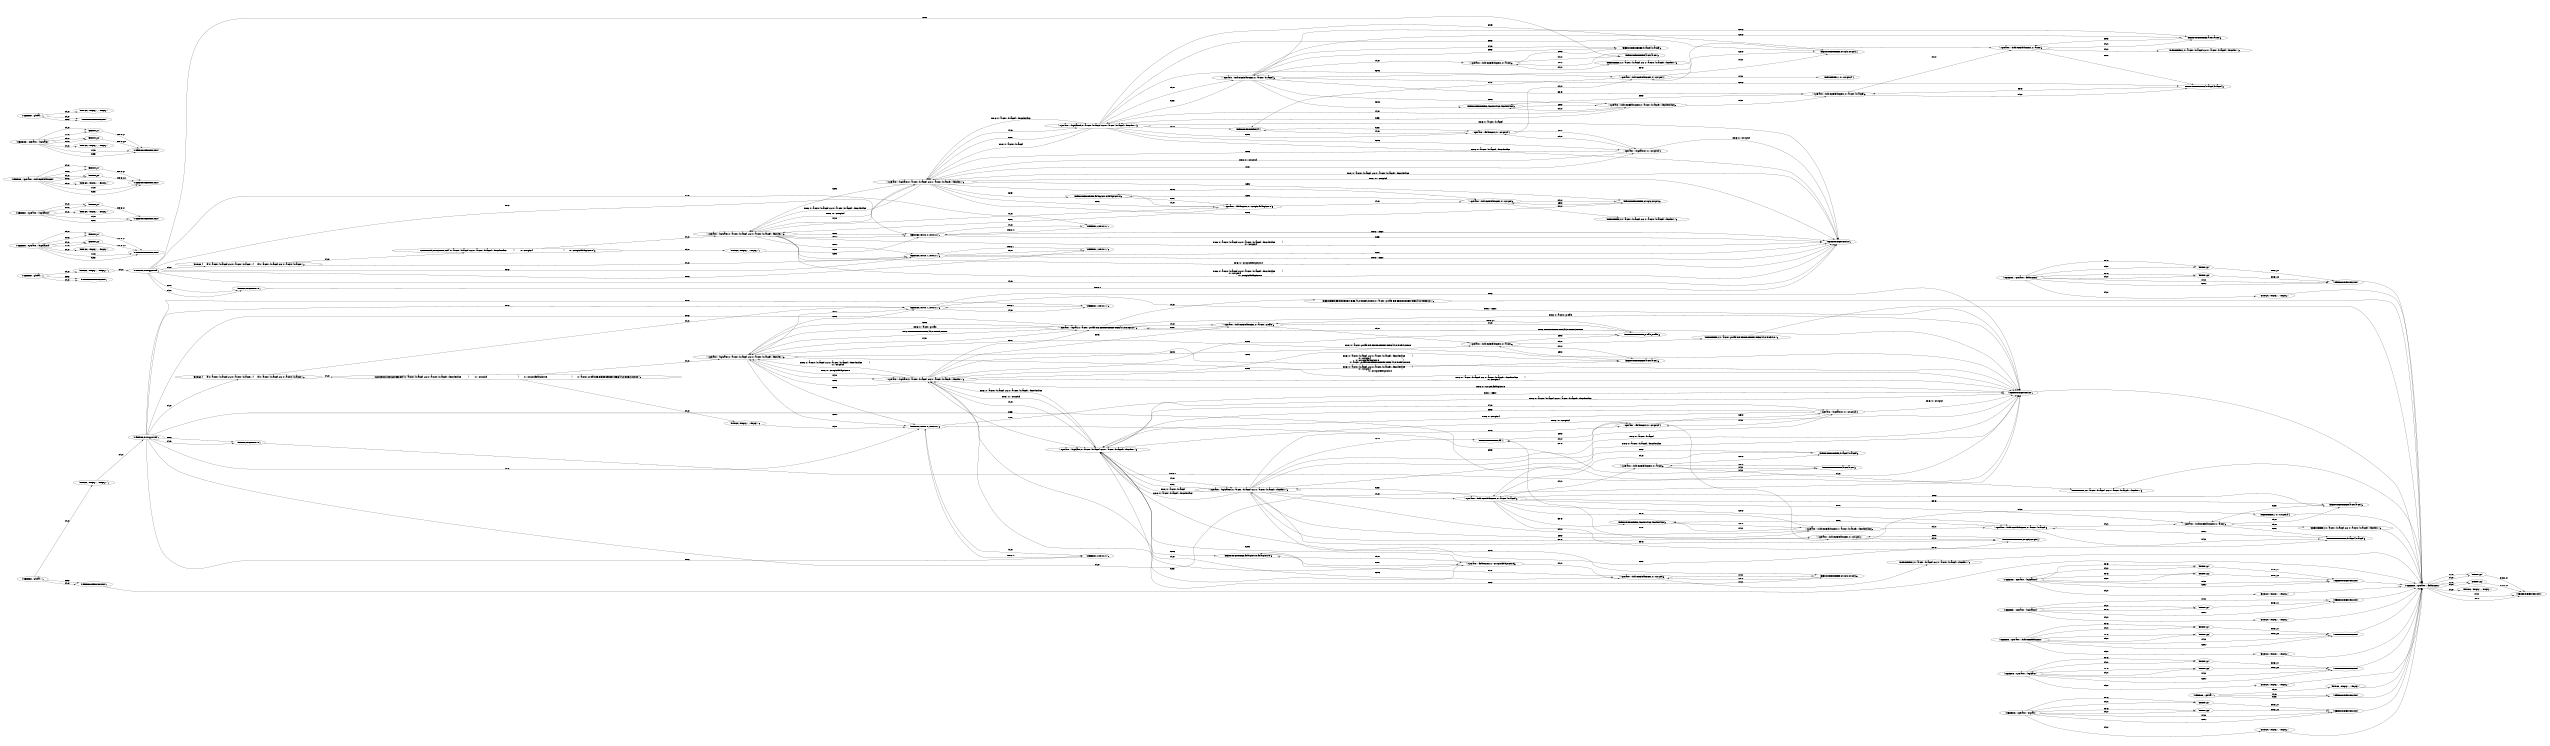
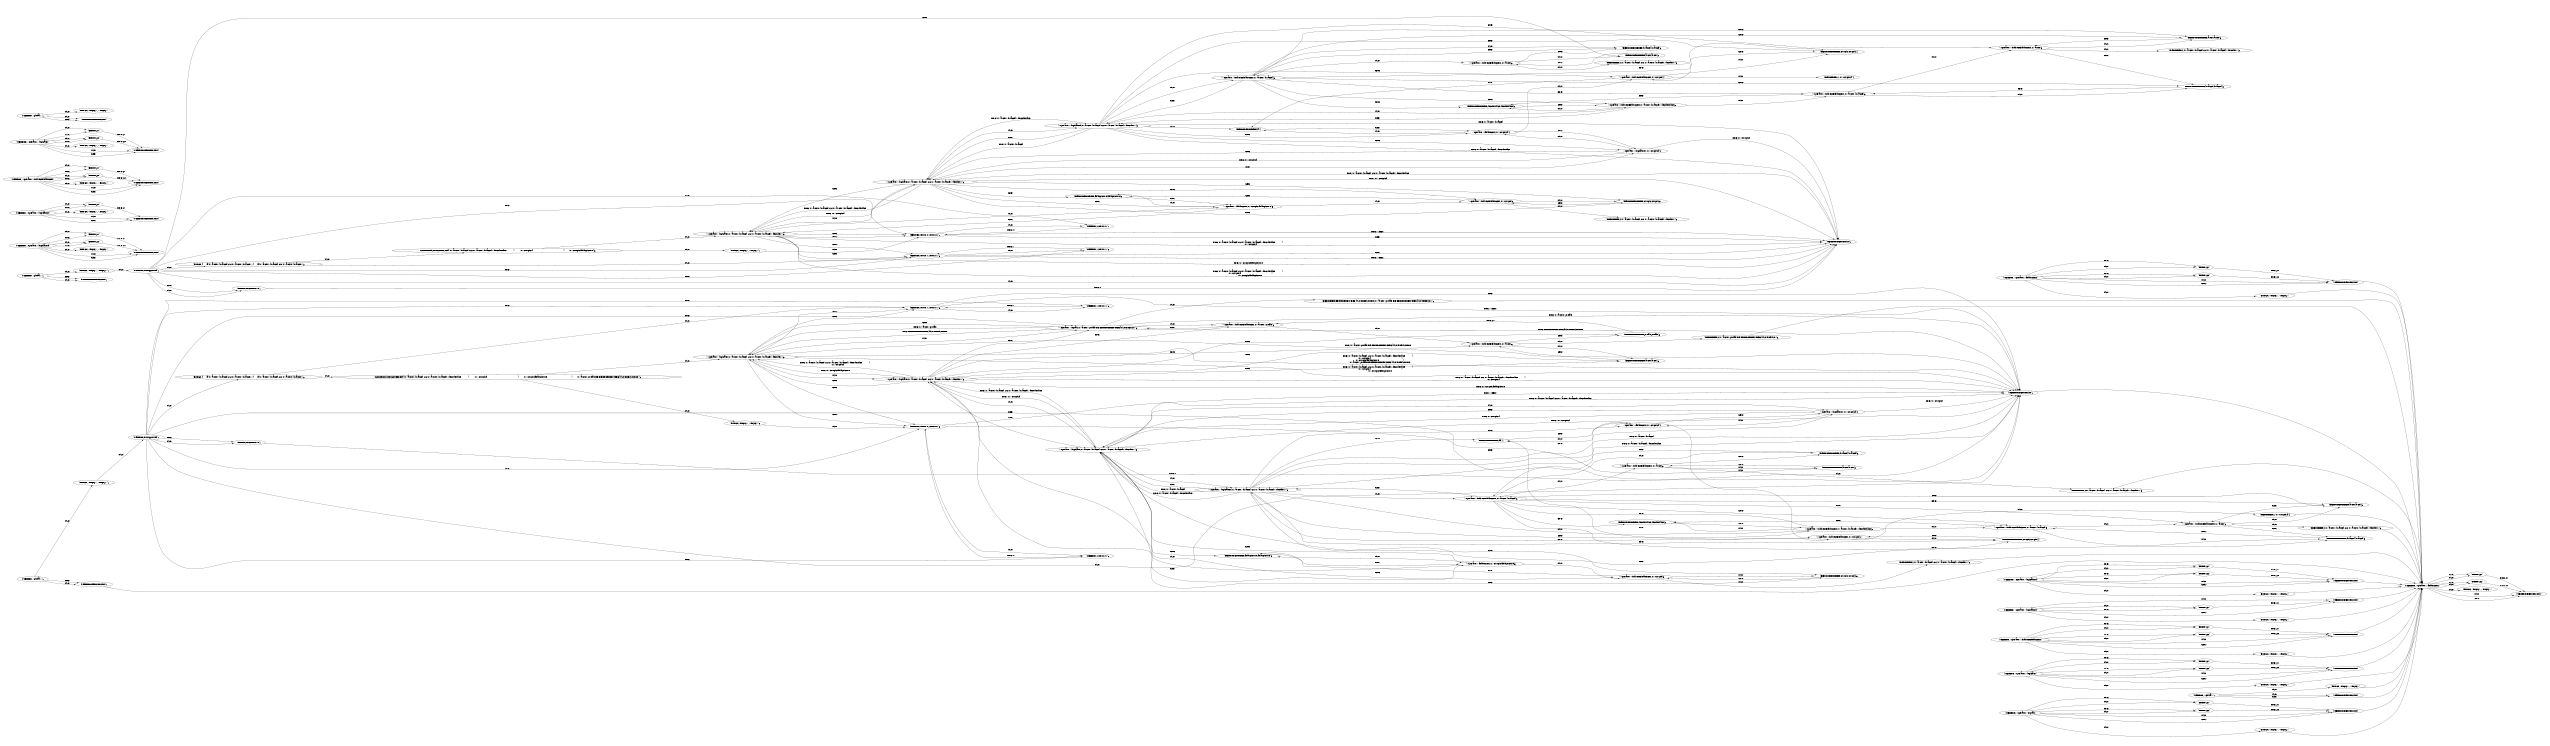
(1457, 324) -> none
